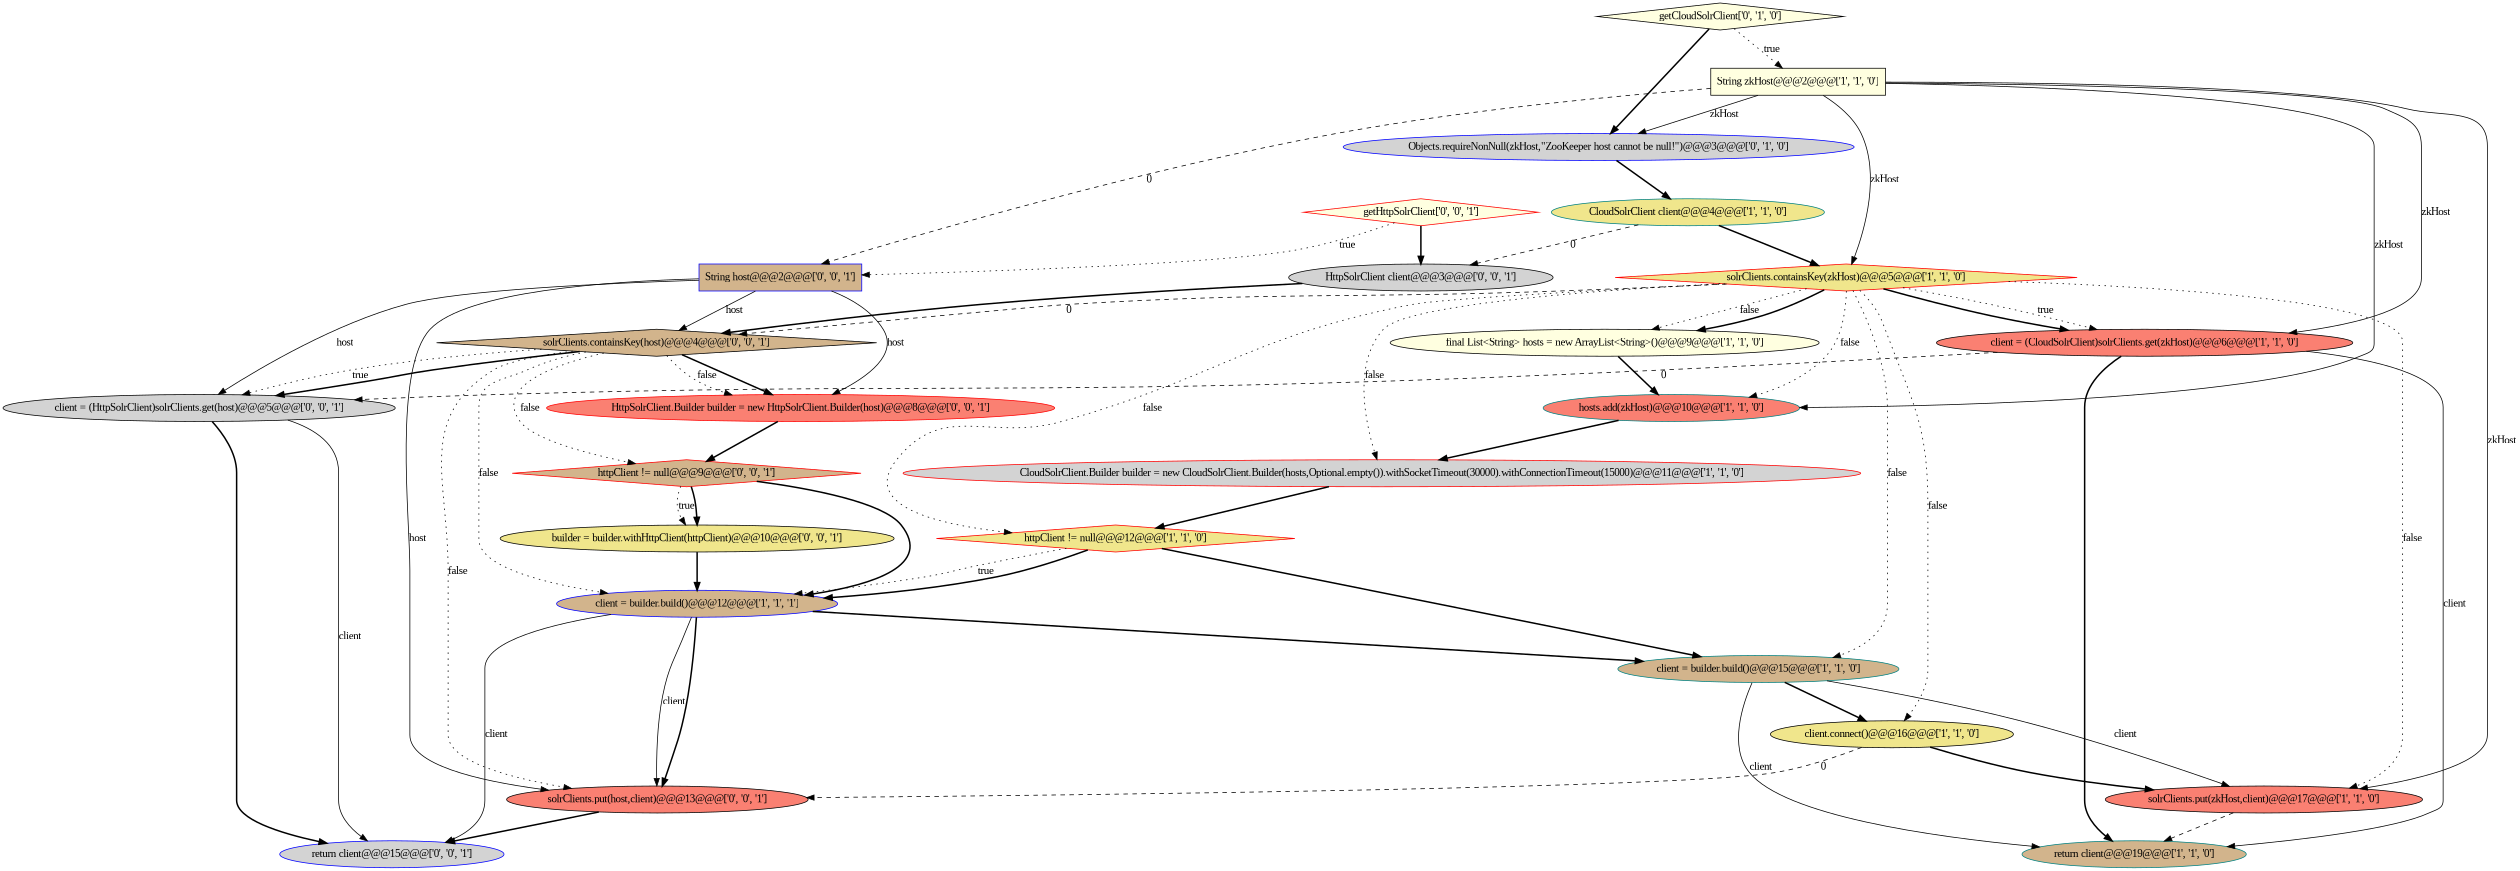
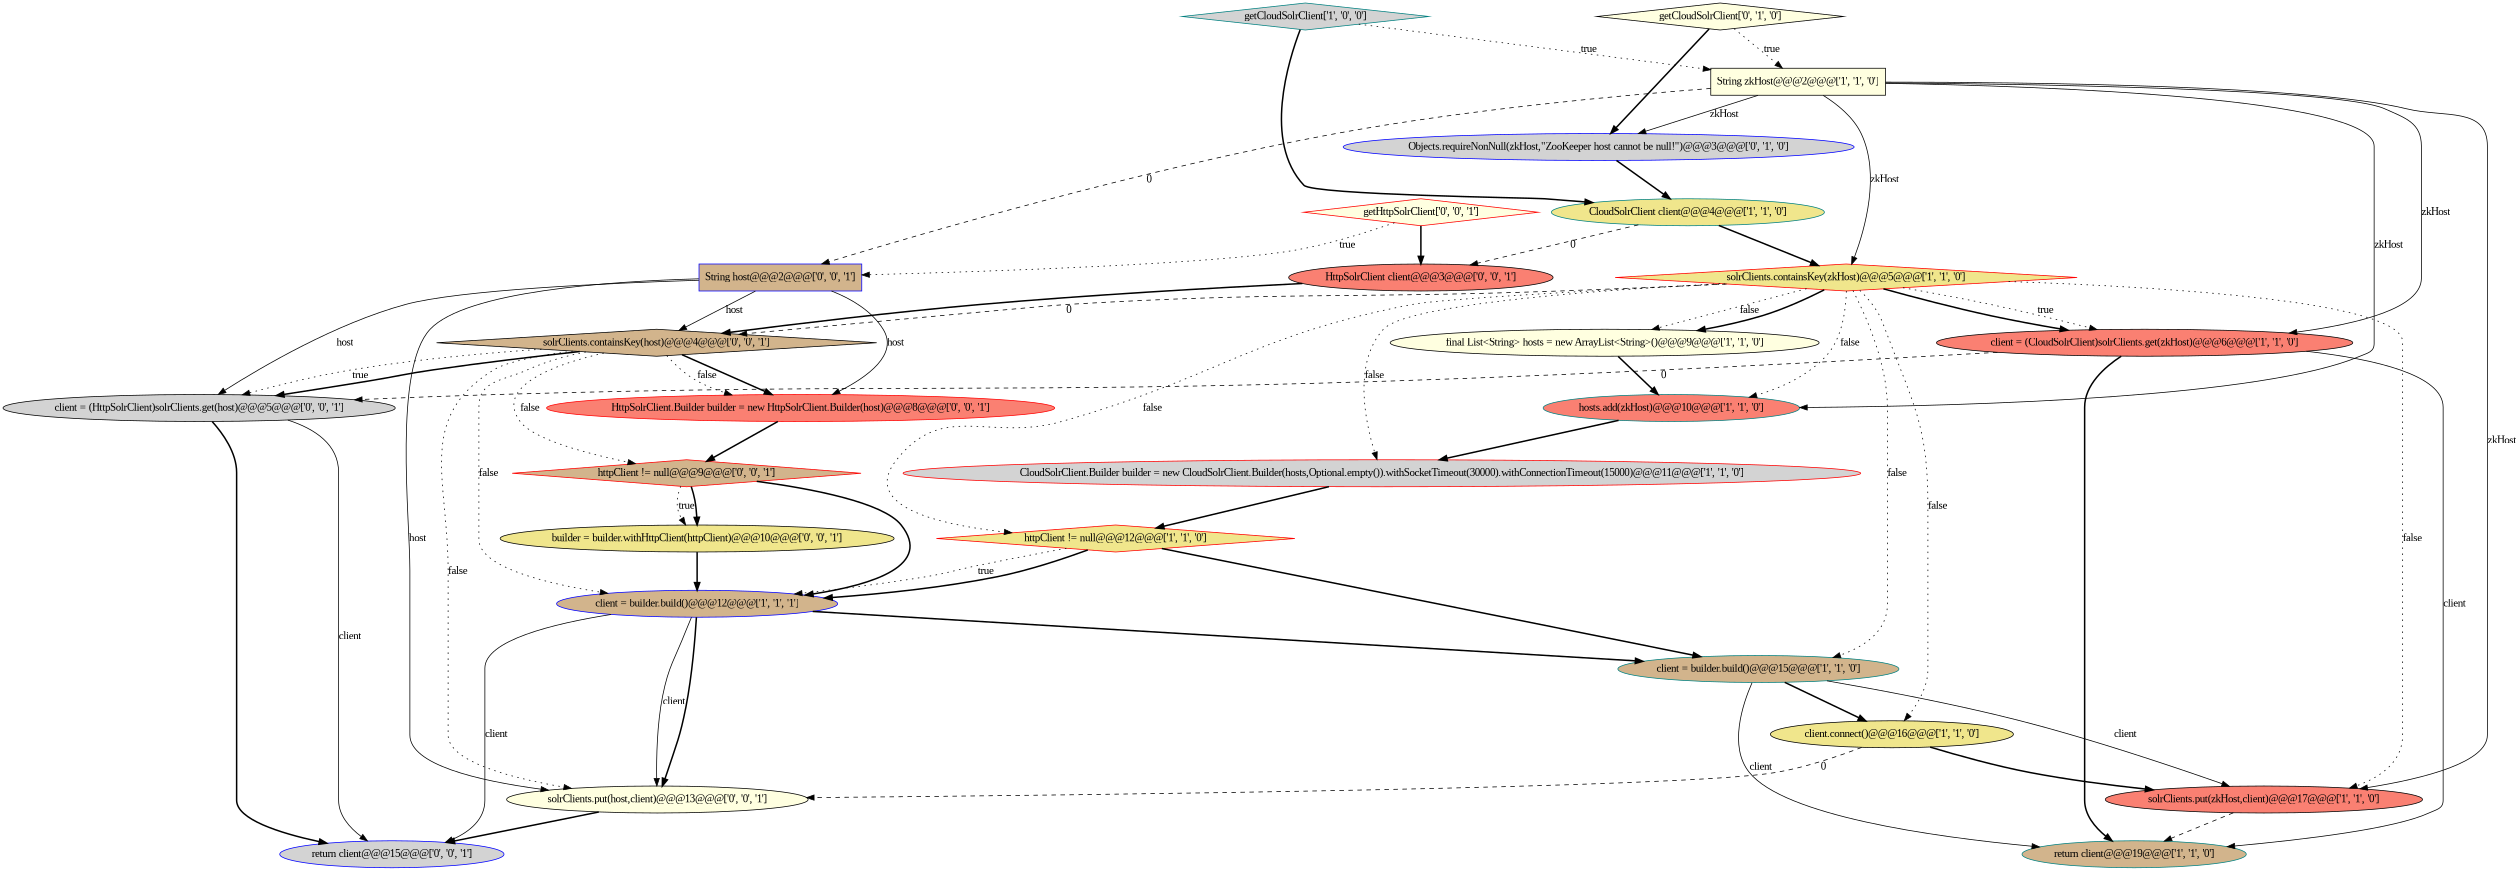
none -> (1305, 16)
(1421, 278) -> (1421, 278)
(657, 800) -> (657, 800)
